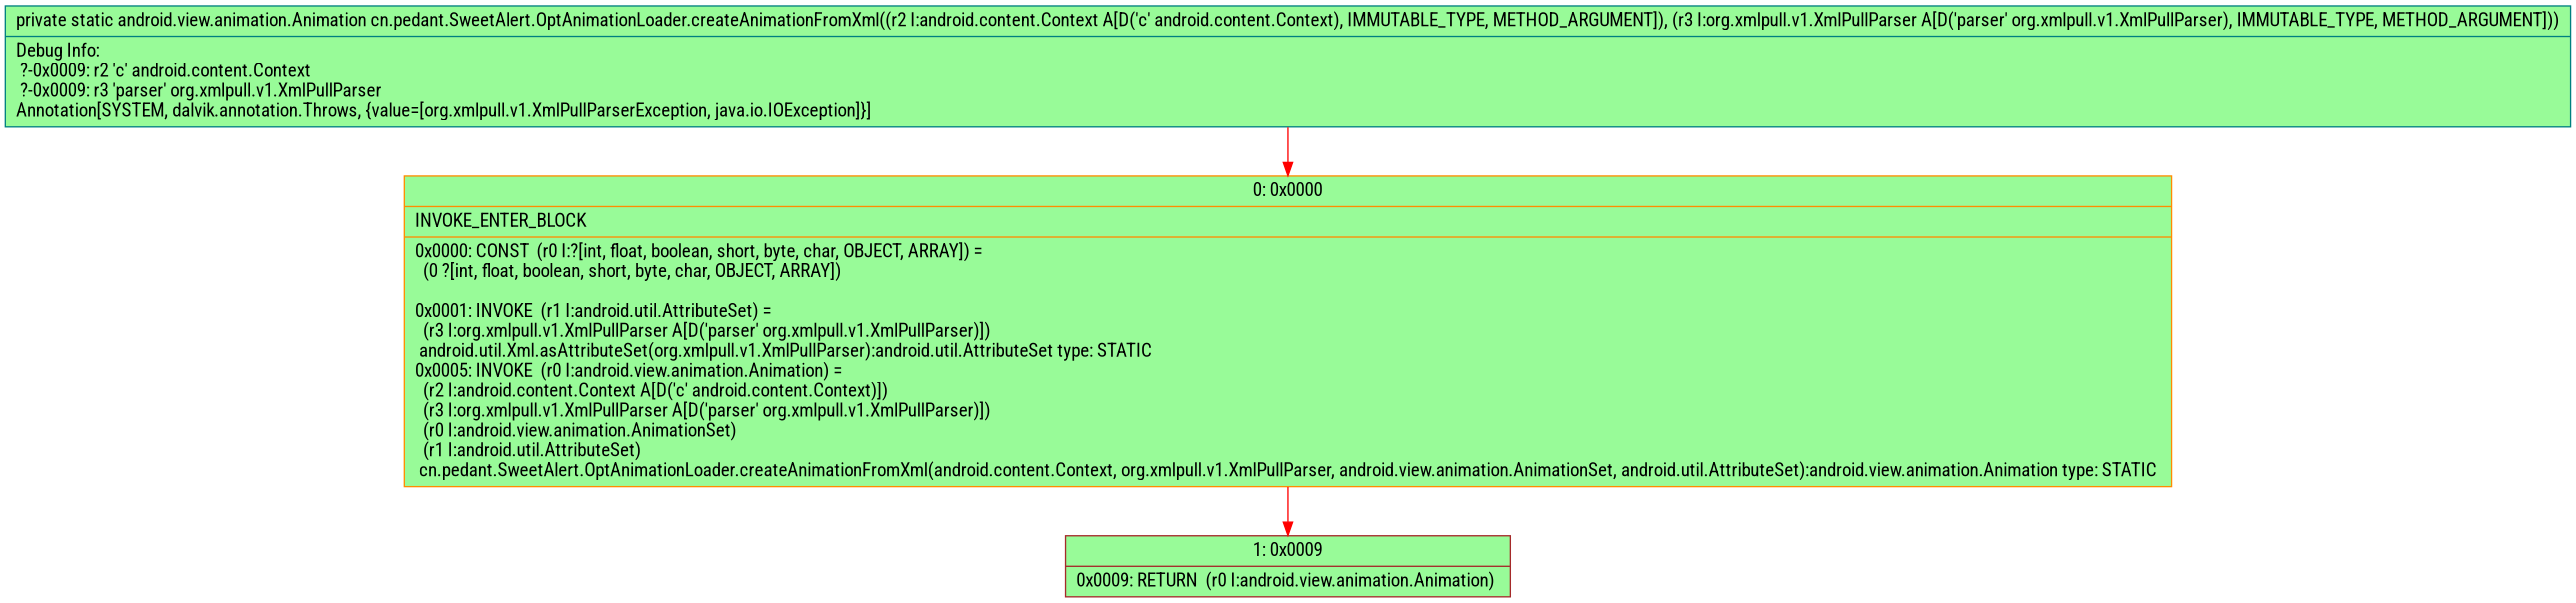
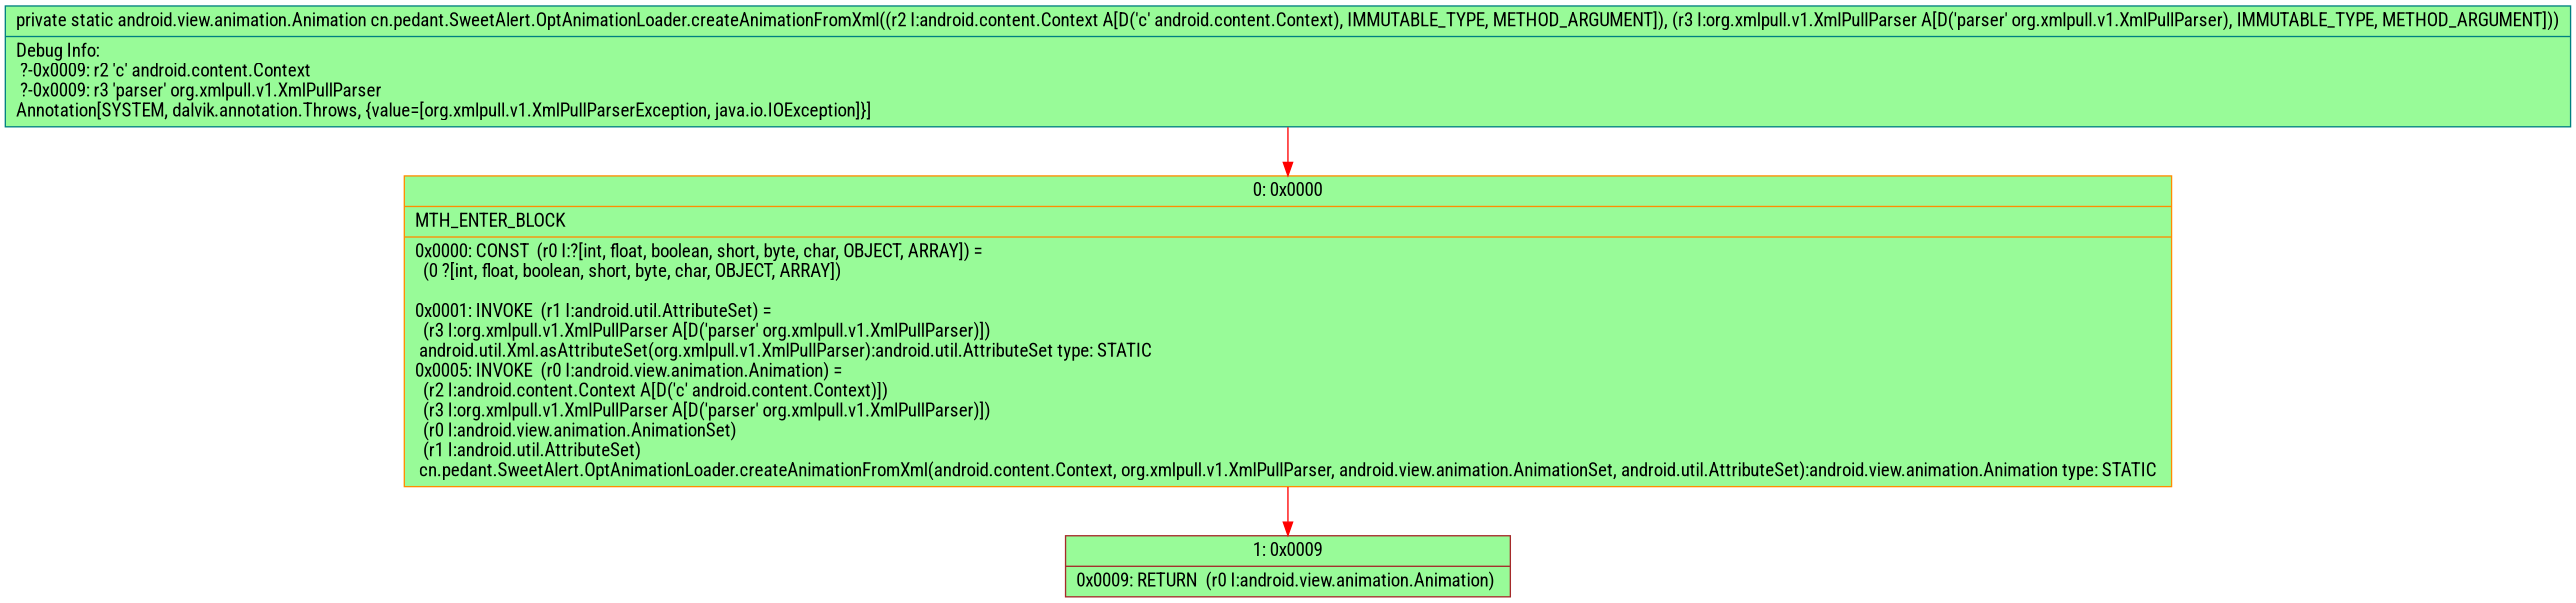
(501, 221) -> (491, 221)
